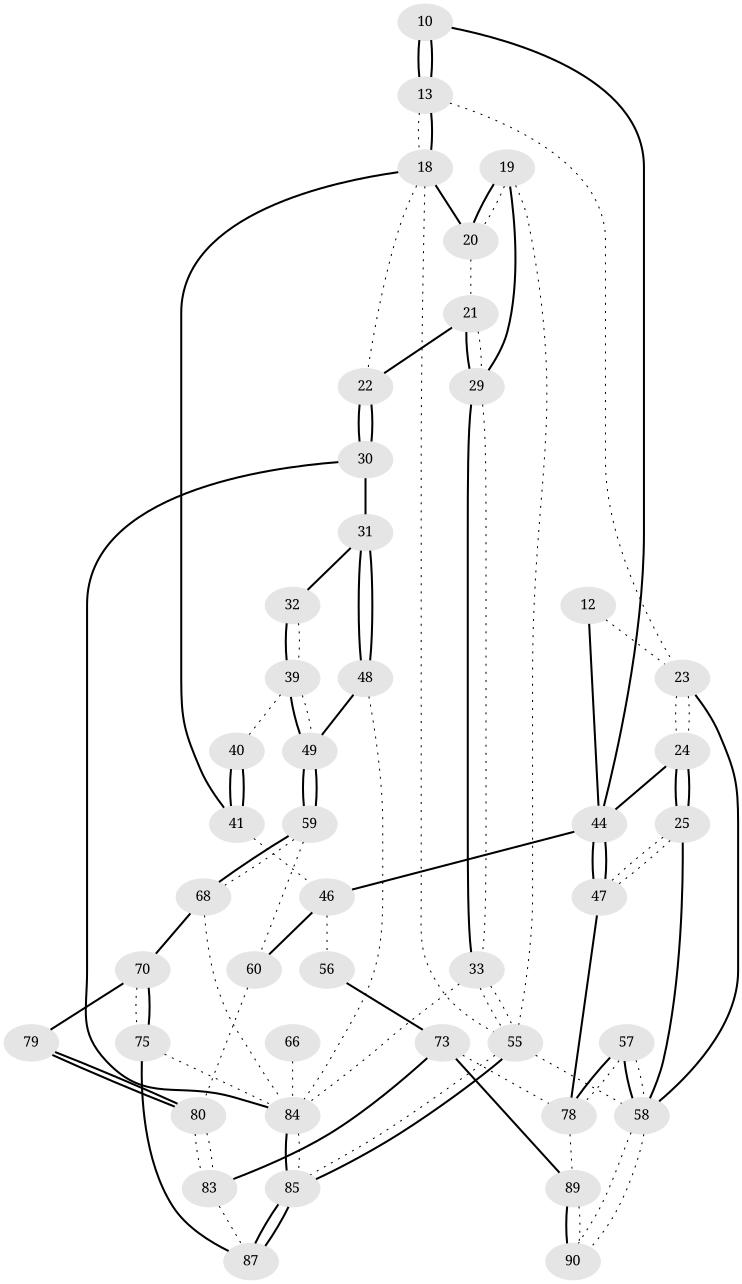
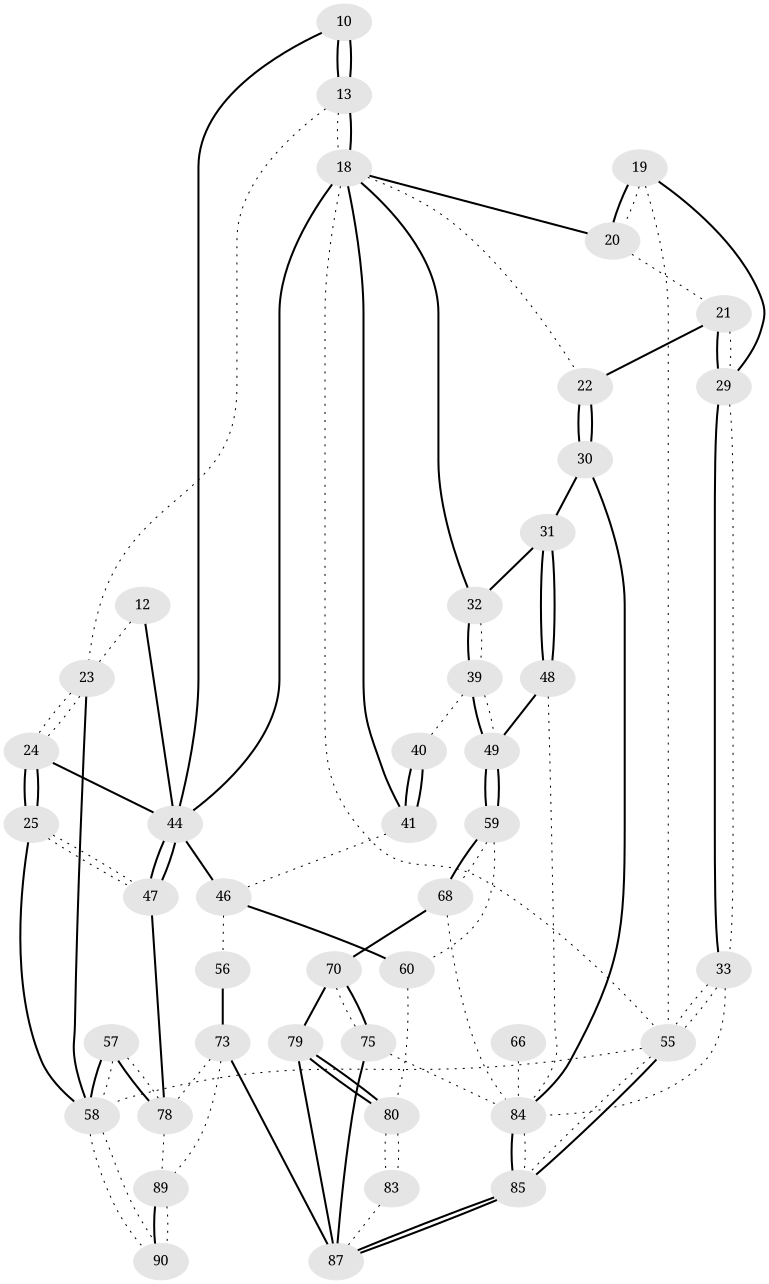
none -> (438, 374)
none -> (279, 507)
(508, 1116) -> (207, 1121)
(337, 1129) -> (280, 1152)
none -> (316, 1152)
